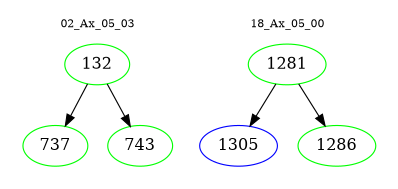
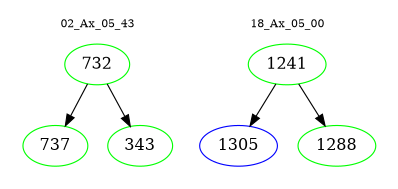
(98, 24) -> (98, 24)
(97, 64) -> (97, 64)
(287, 64) -> (287, 64)
(140, 146) -> (140, 146)
(337, 146) -> (337, 146)
